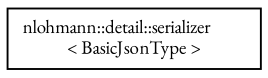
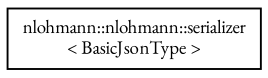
(134, 39) -> (134, 39)
